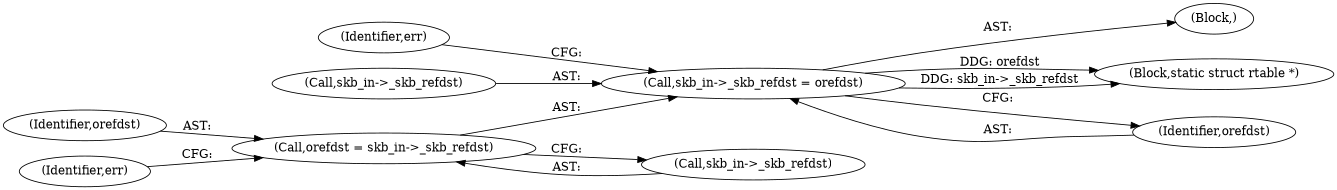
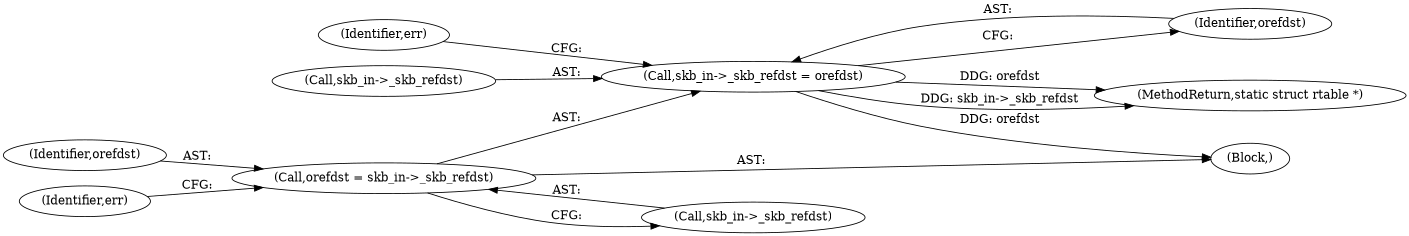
(1000, 28) -> (1000, 120)
(1214, 74) -> (1250, 96)
none -> (867, 167)
